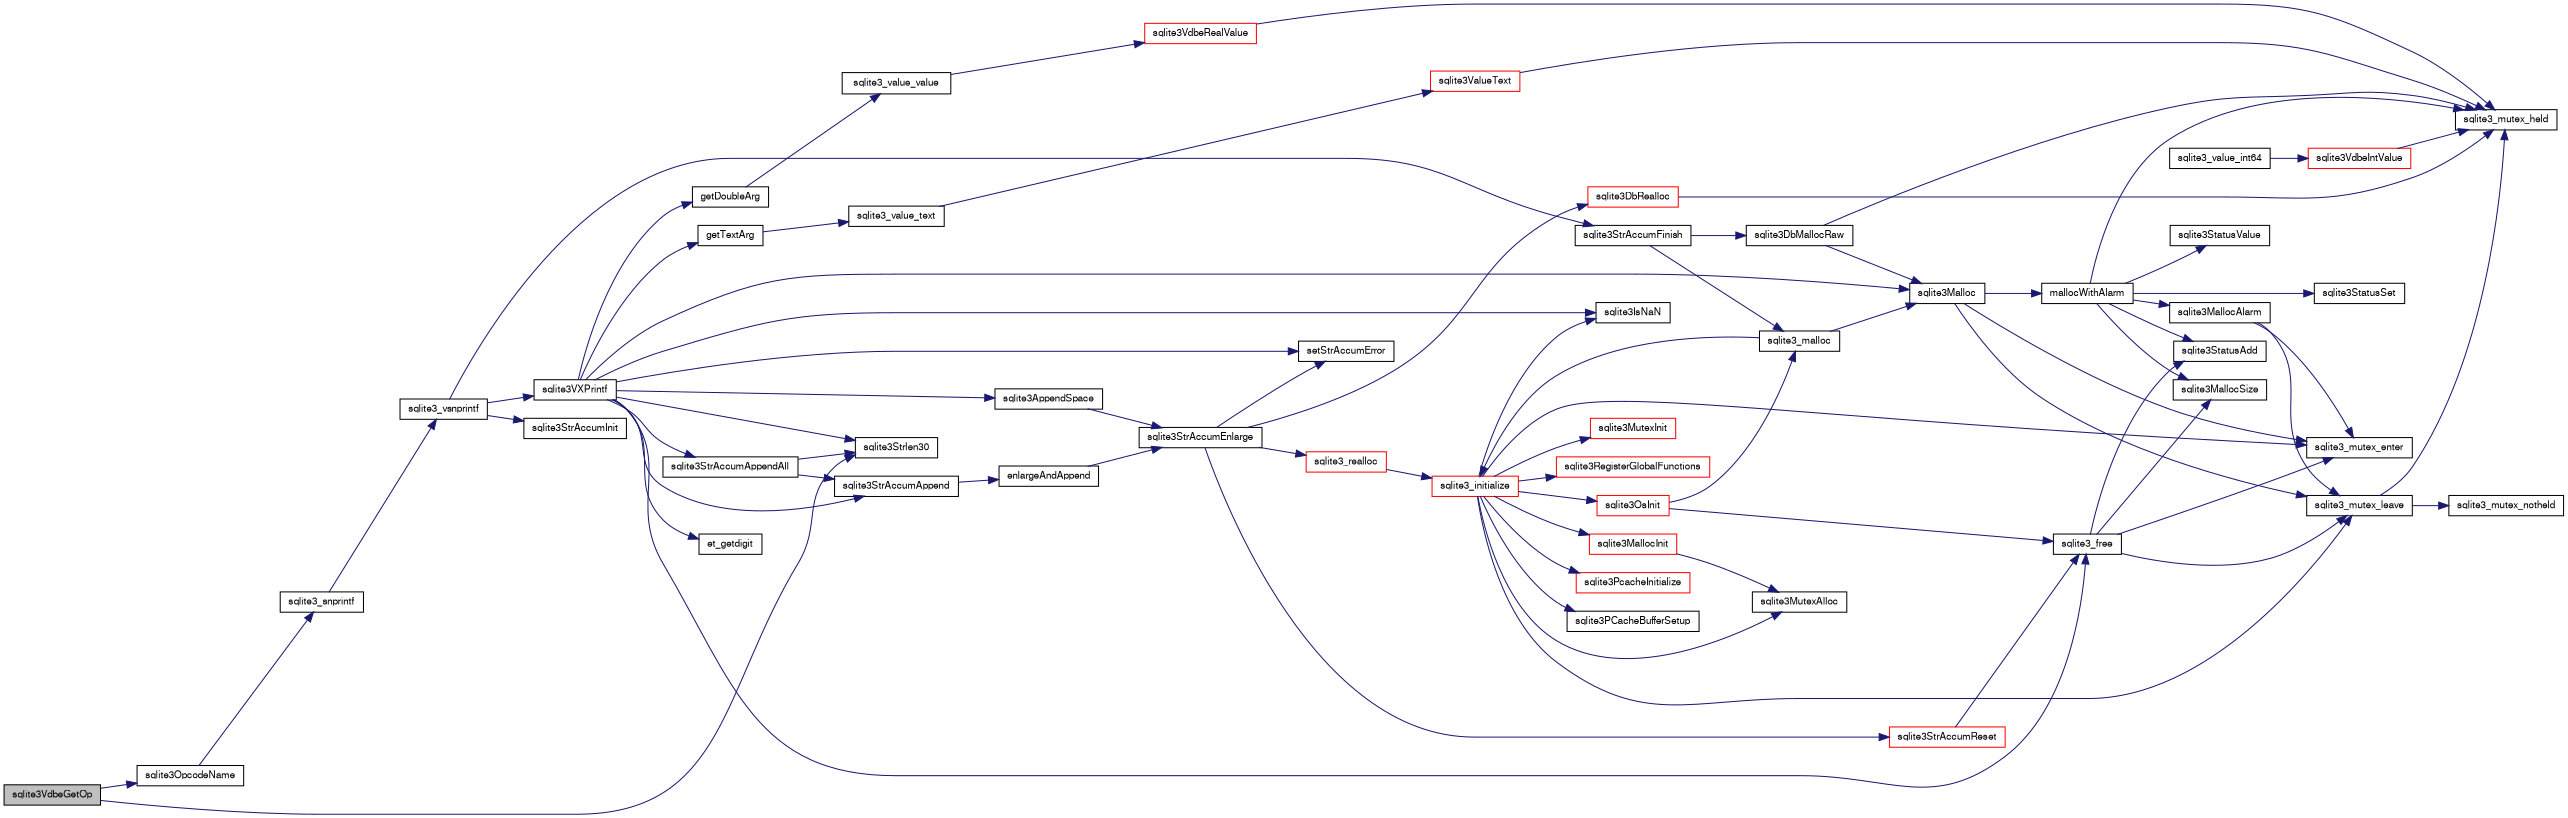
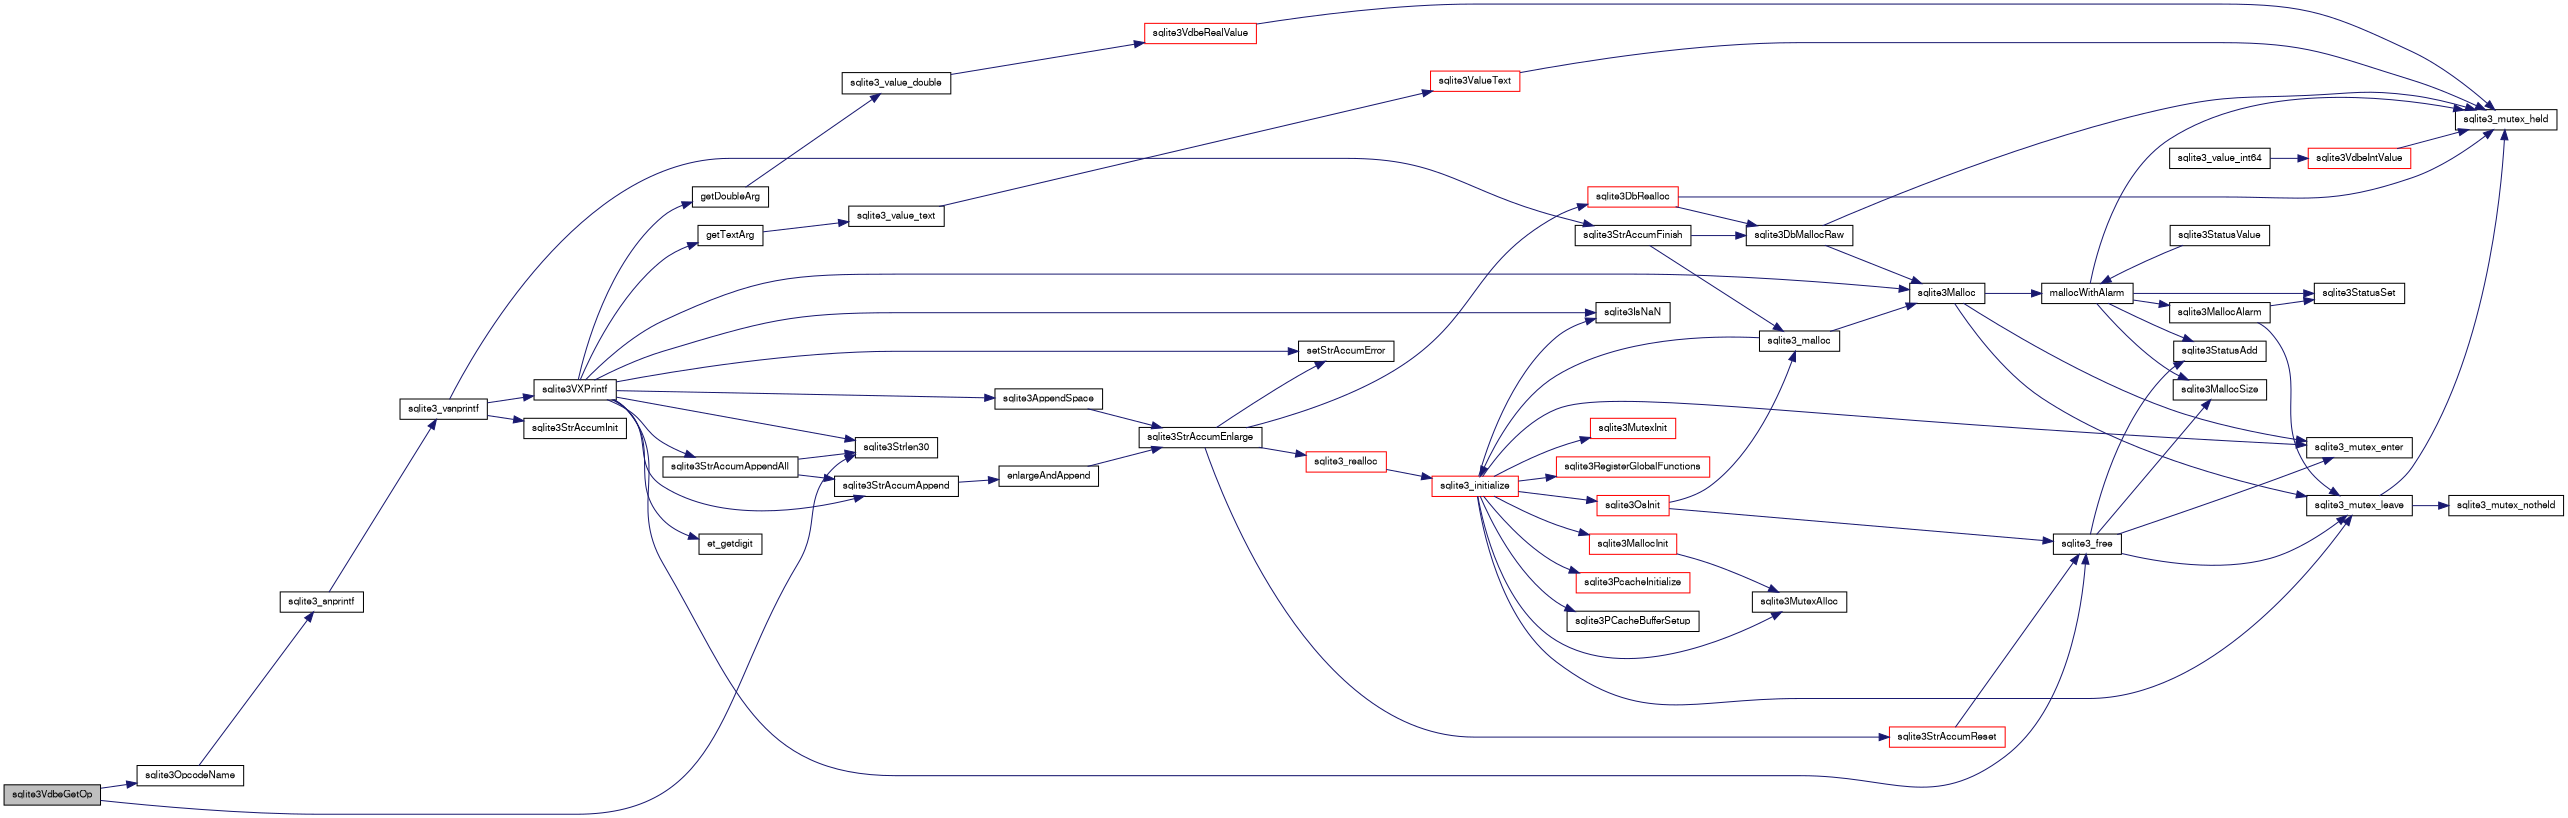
(896, 83) -> (896, 83)
none -> (1712, 215)
(2161, 268) -> (2146, 261)
(2308, 369) -> (2287, 303)
